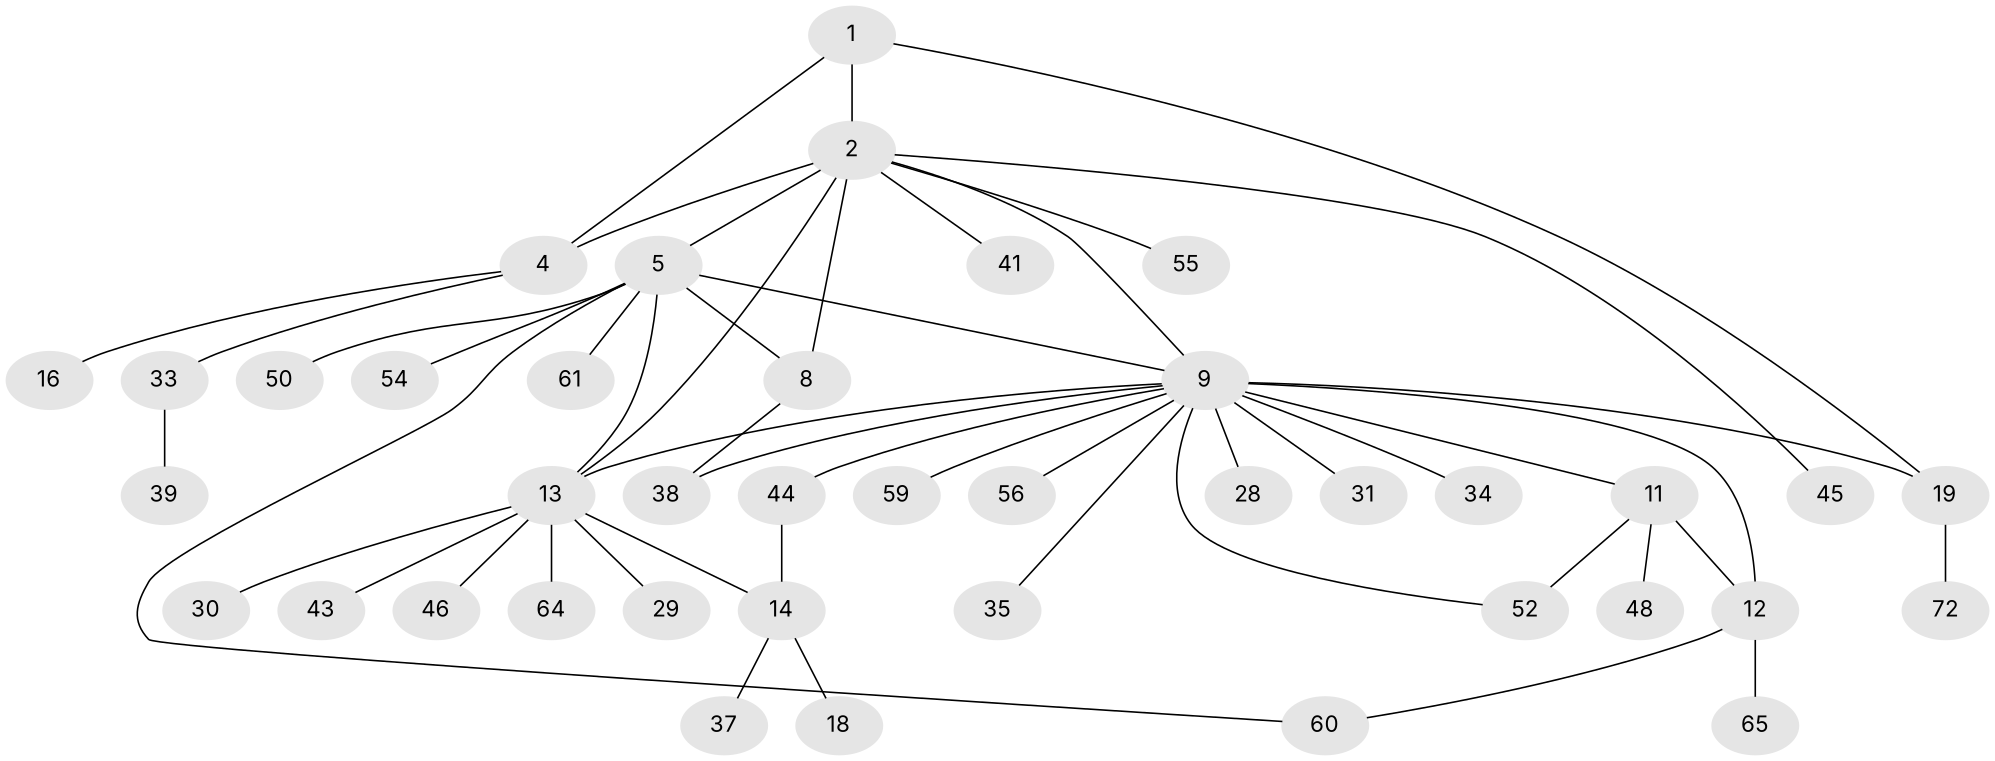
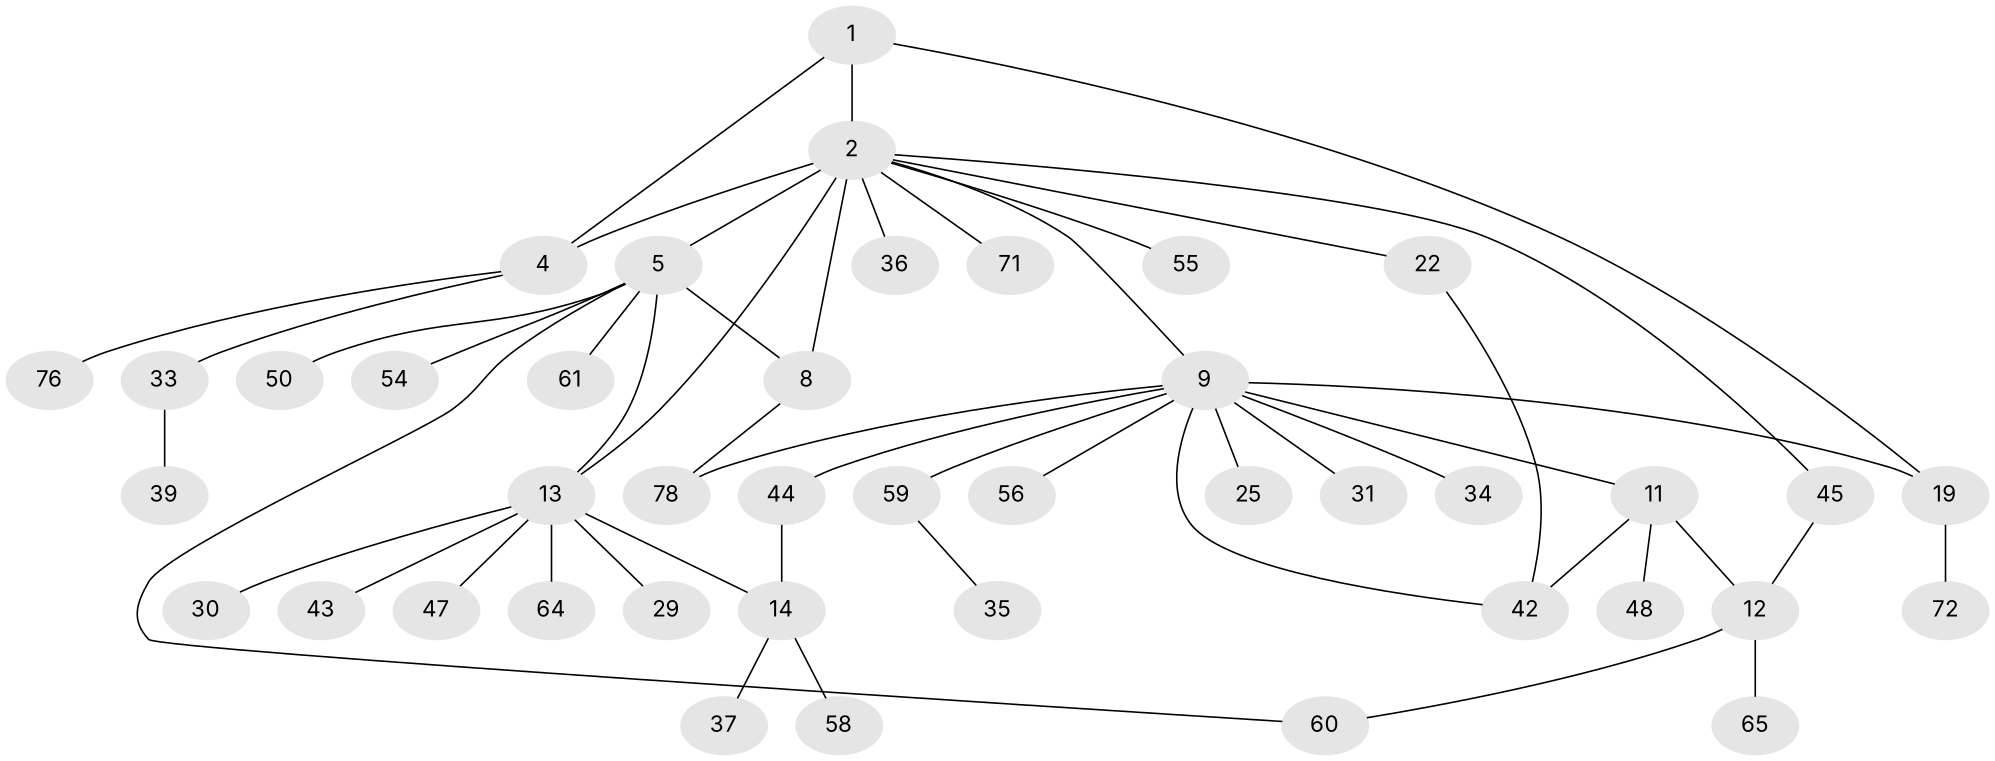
none -> (895, 265)
(1010, 265) -> (1010, 265)
none -> (1428, 265)
(932, 323) -> none
(50, 380) -> (50, 380)
(870, 412) -> none
(1562, 415) -> (1793, 553)
(1102, 495) -> (947, 553)
(667, 496) -> (667, 496)
(1249, 496) -> (1249, 496)
(436, 611) -> (436, 611)
(1525, 611) -> (1525, 611)
(839, 726) -> (839, 726)
